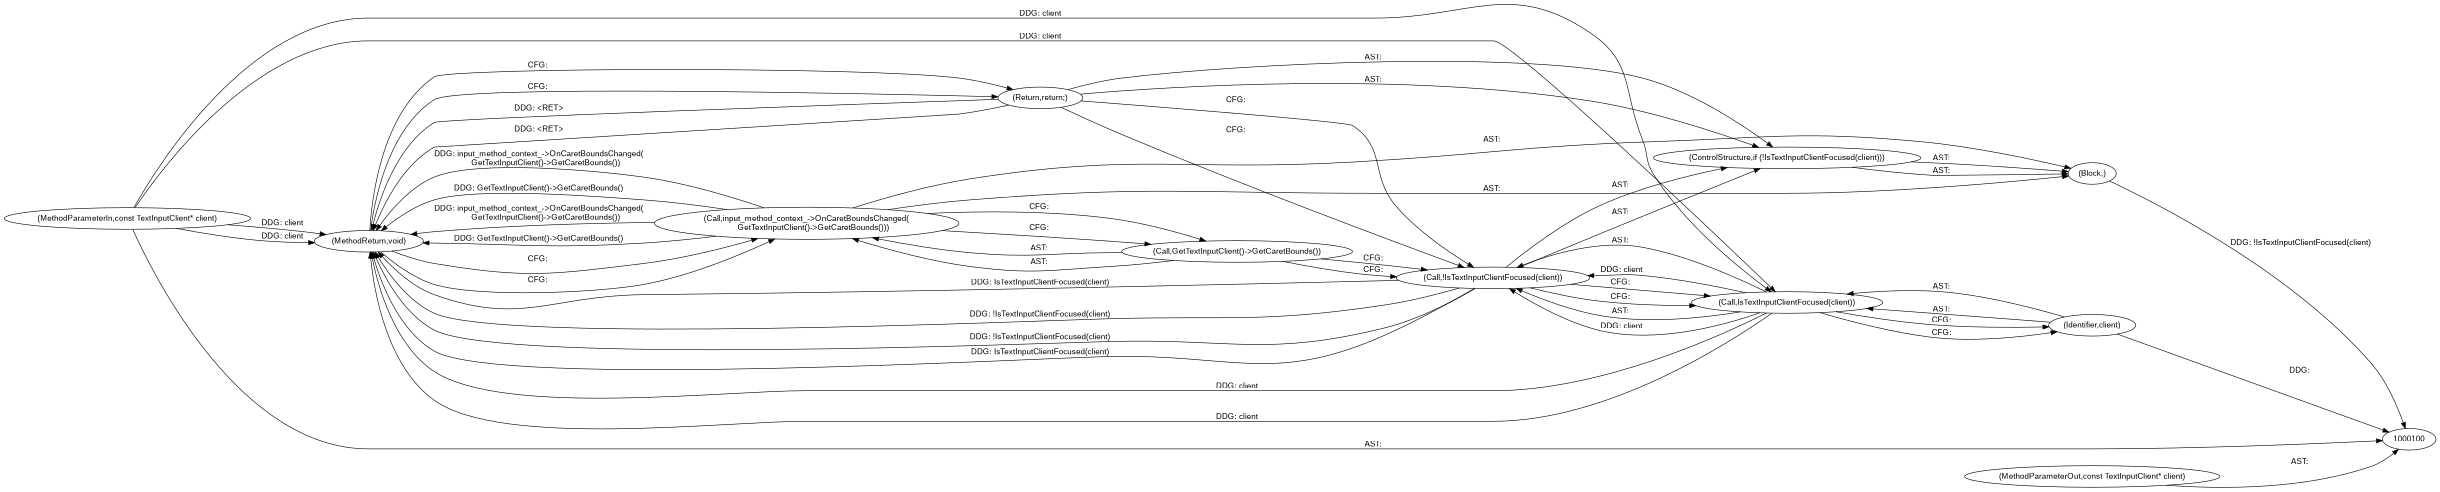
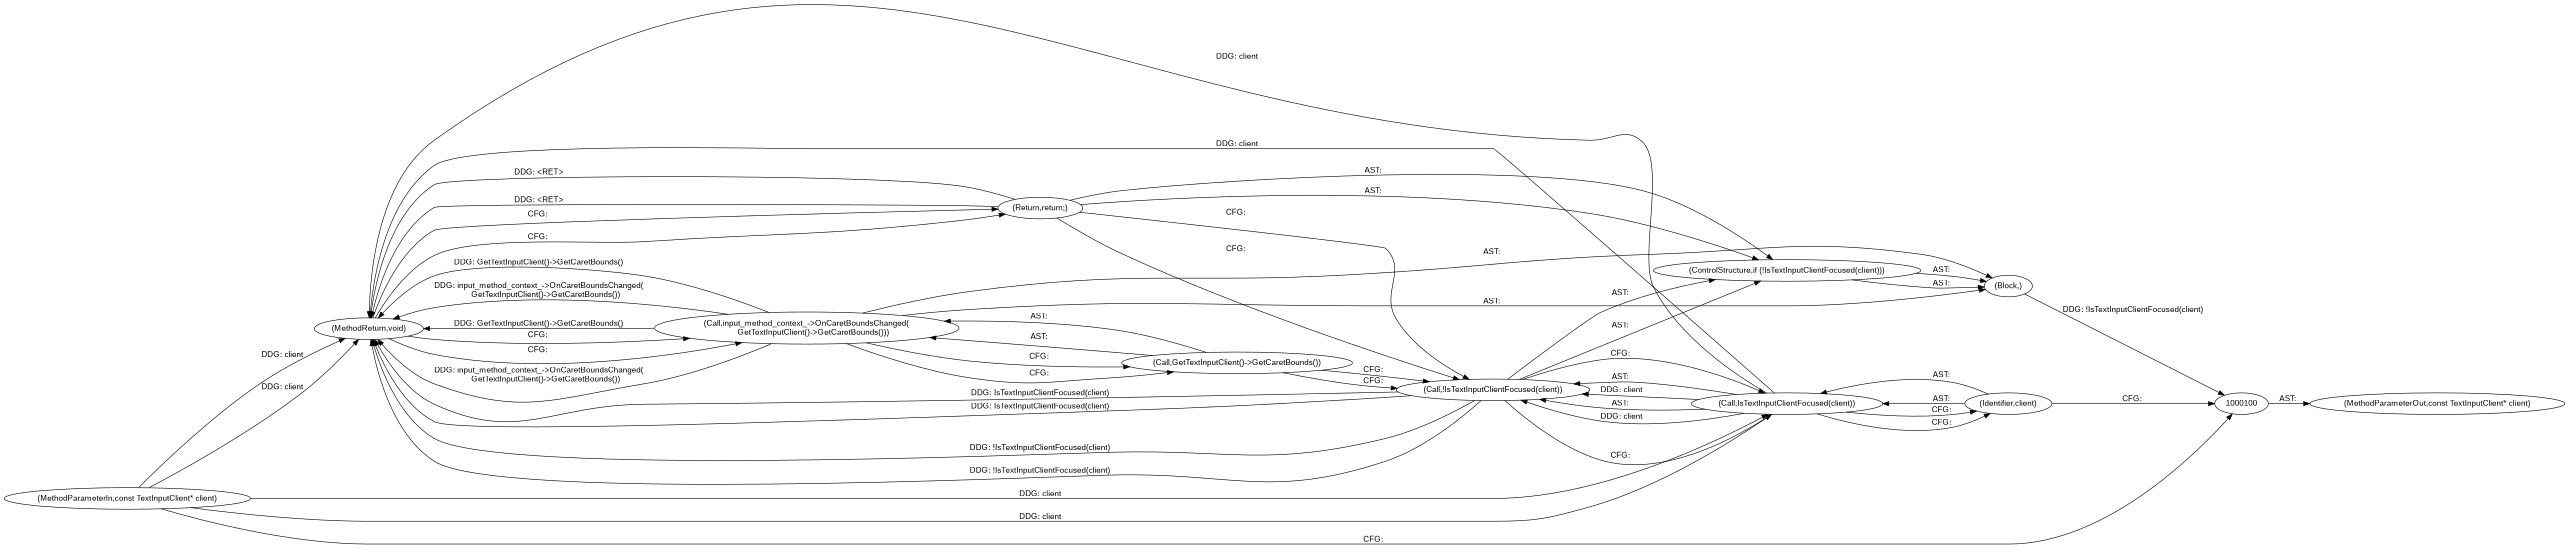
(2301, 371) -> (2133, 399)
(1374, 444) -> (1374, 540)
(2283, 484) -> (2286, 404)
